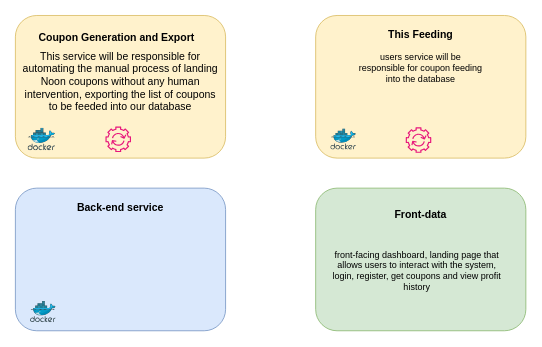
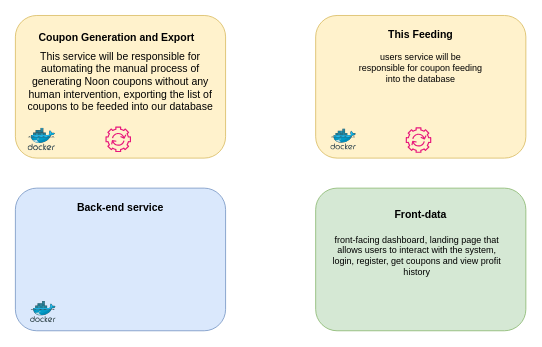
(120, 81) -> (120, 81)
(417, 270) -> (417, 255)
